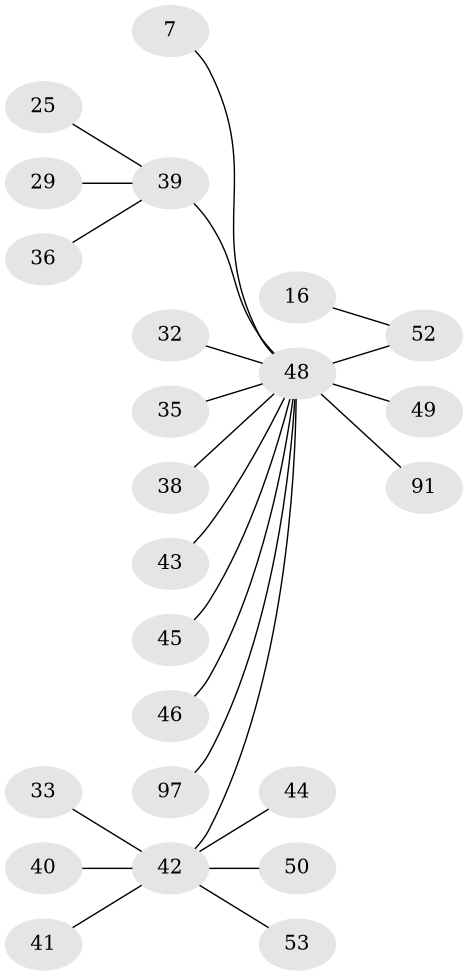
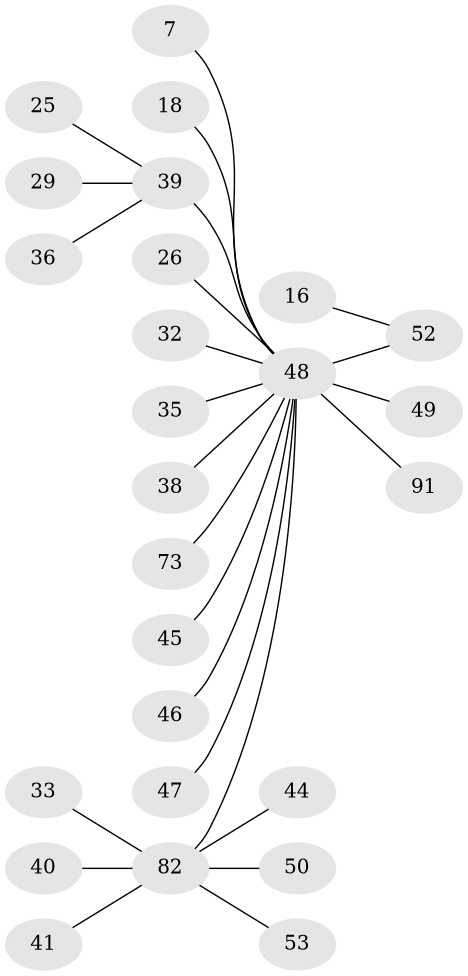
none -> (171, 107)
none -> (171, 259)
(171, 564) -> (171, 564)
(171, 792) -> (171, 792)
(171, 868) -> (171, 868)
